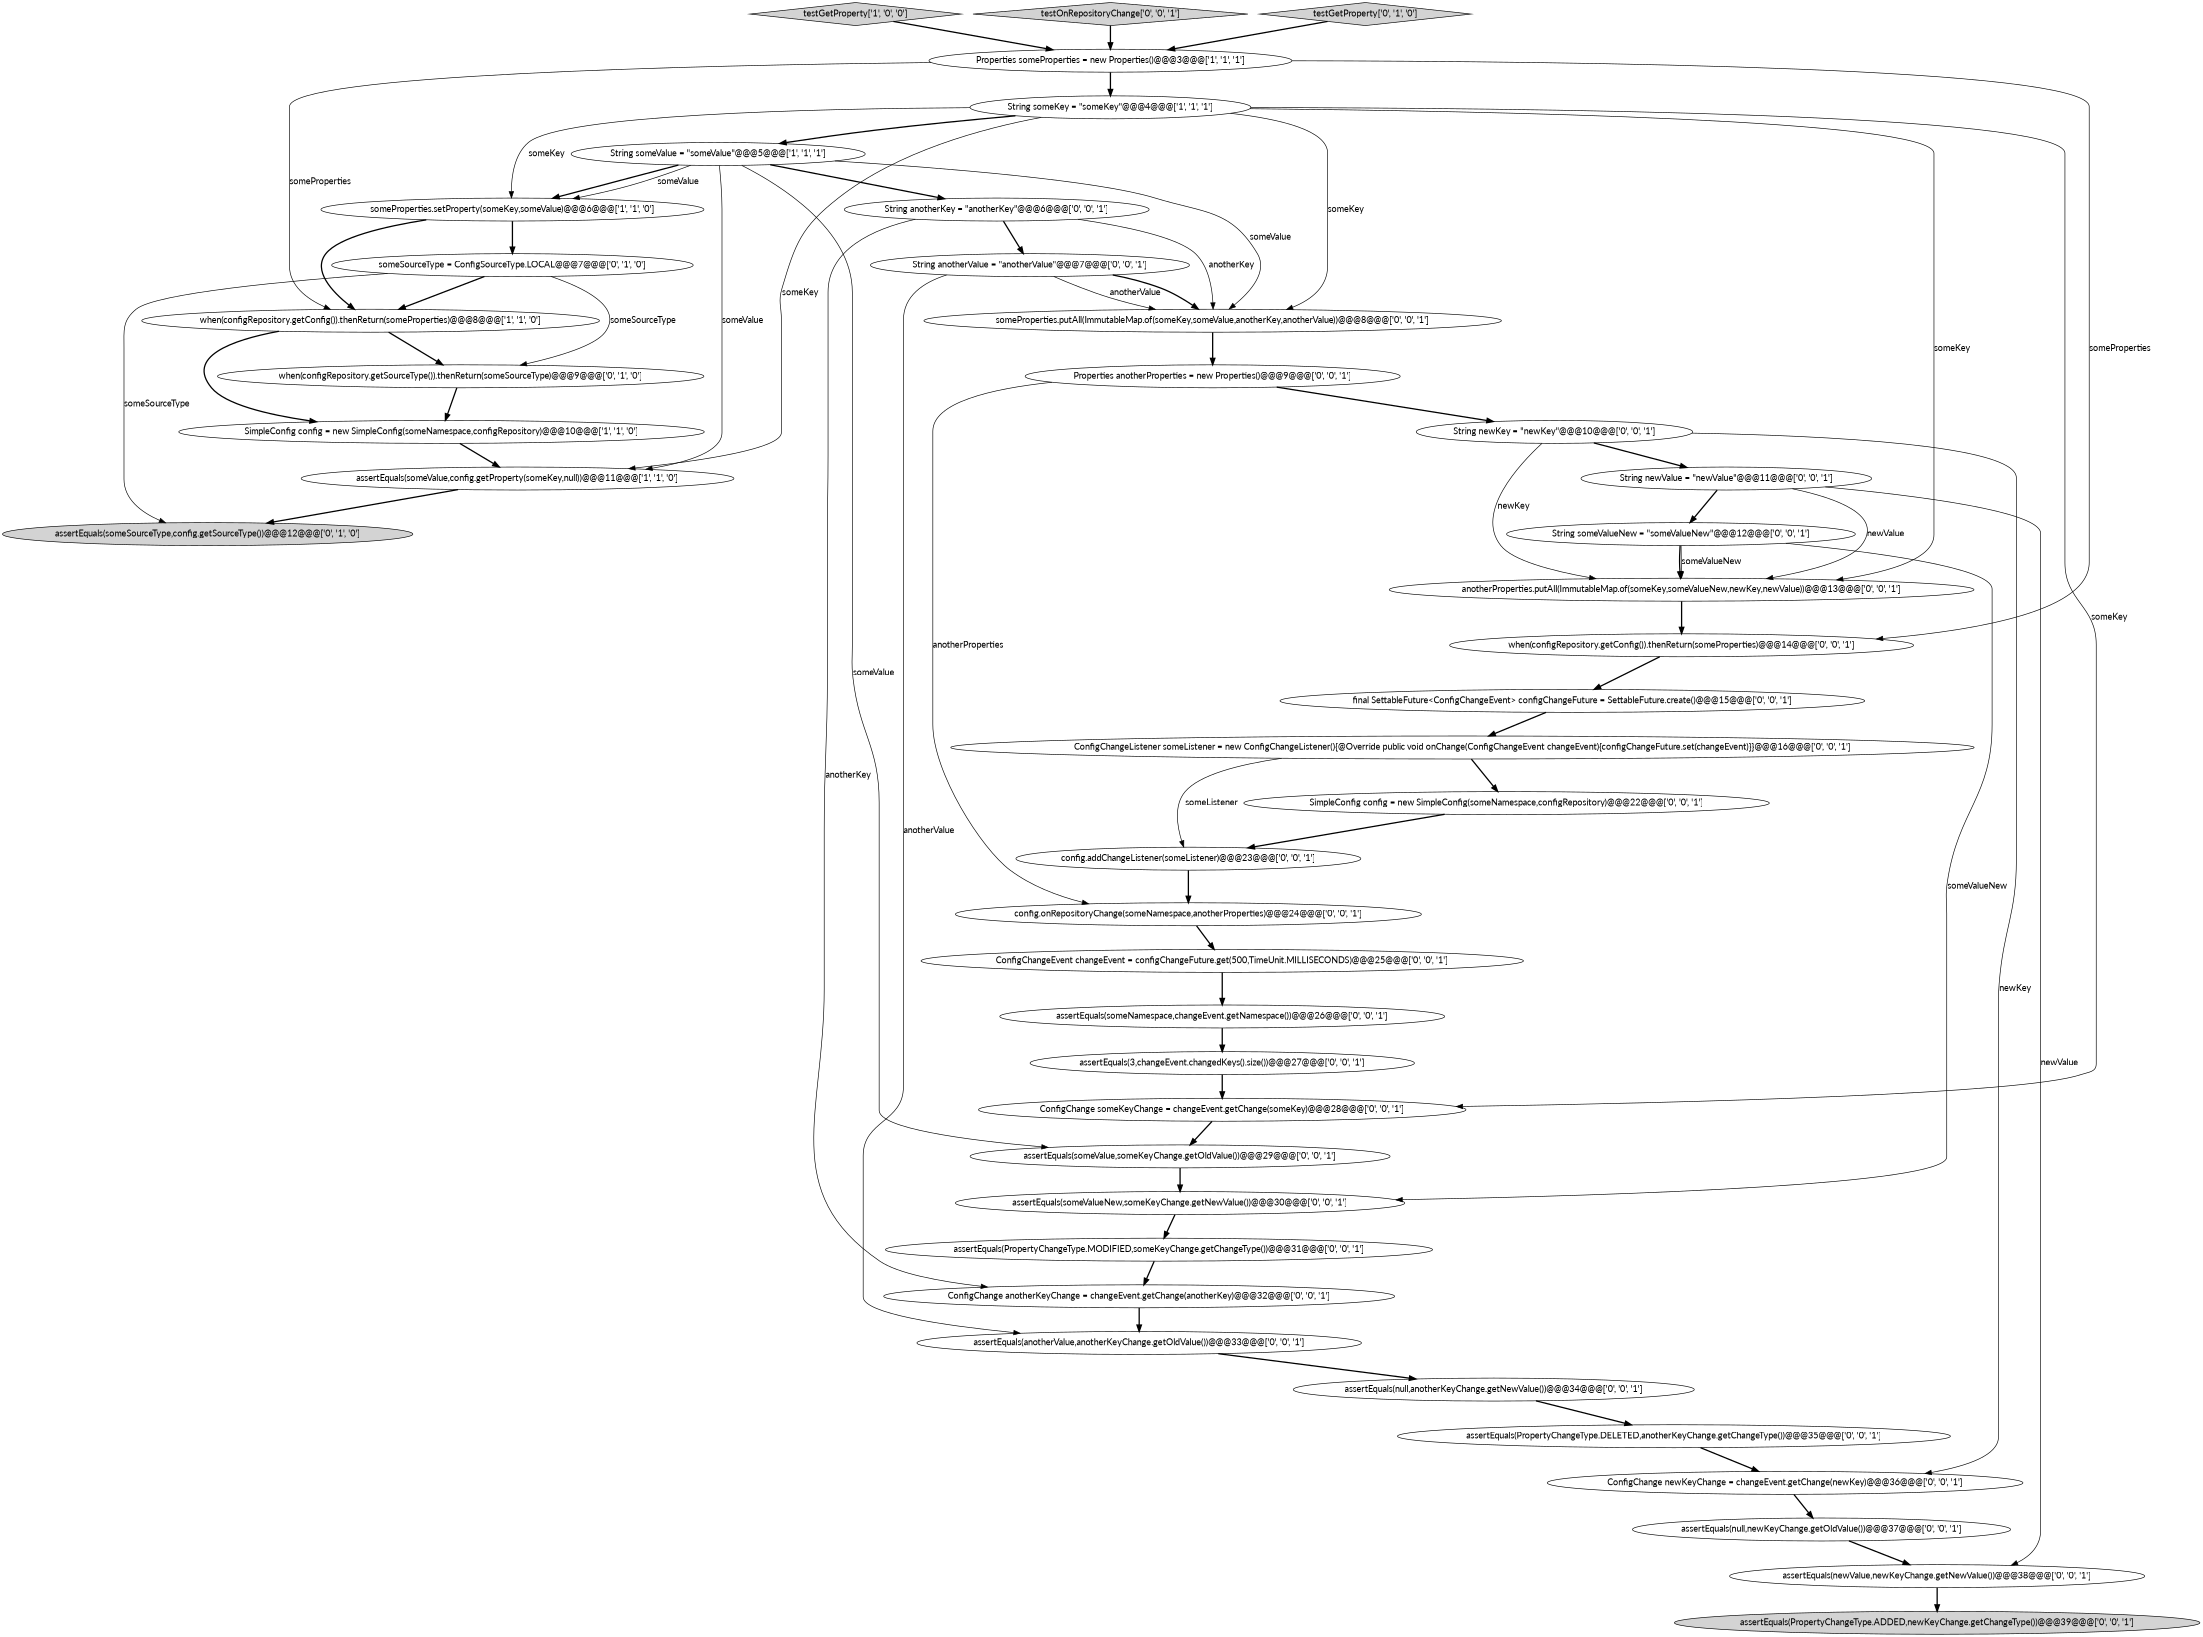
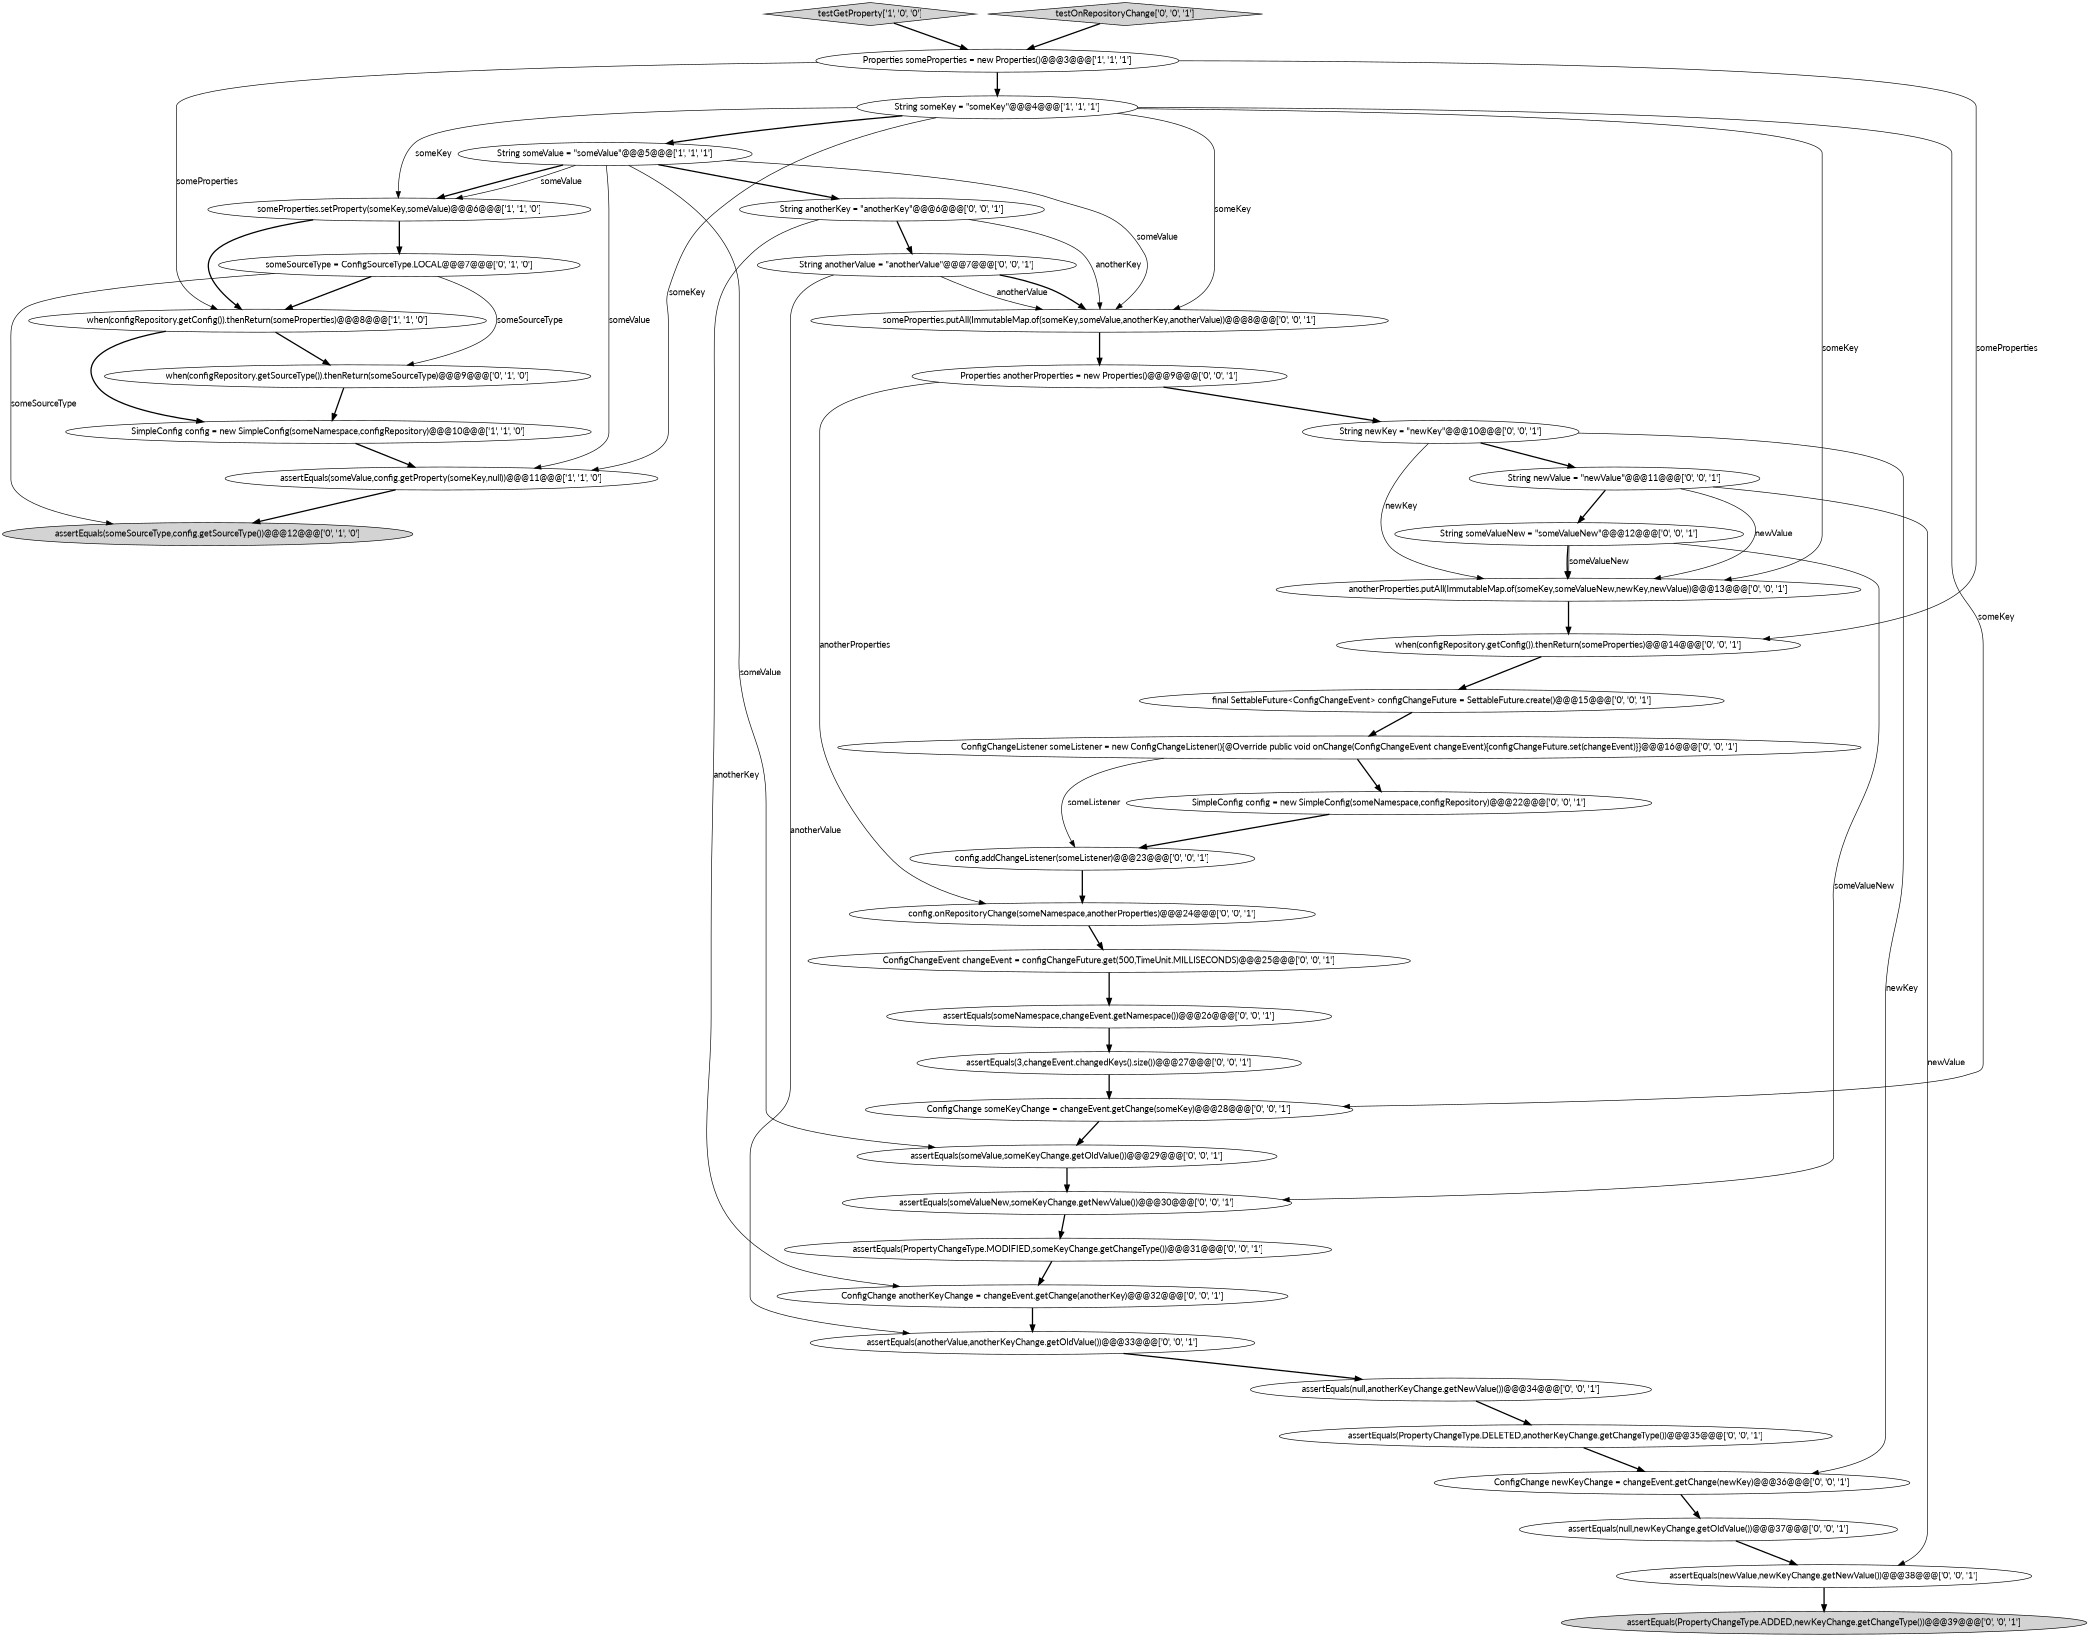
(1365, 14) -> none
